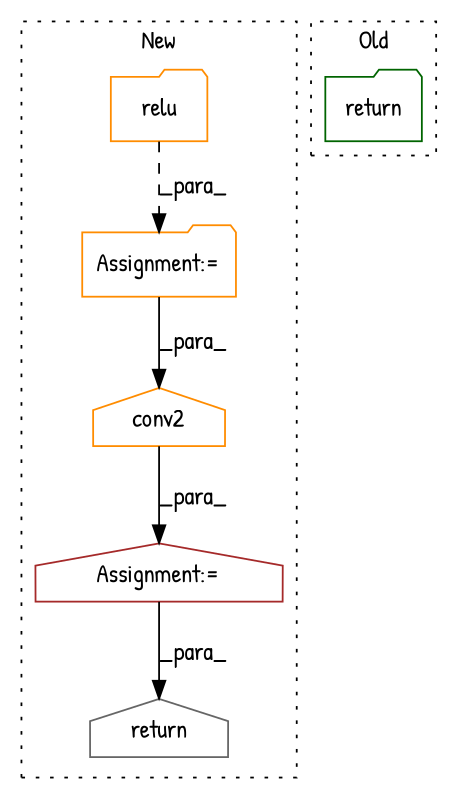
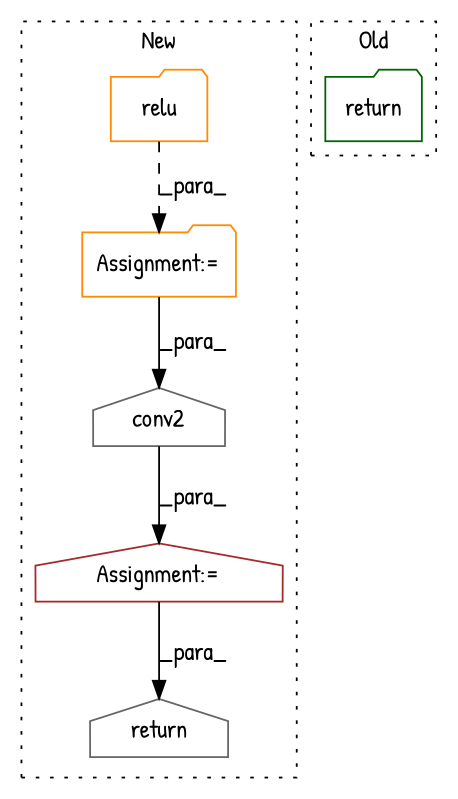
(159, 420) -> (159, 420)
